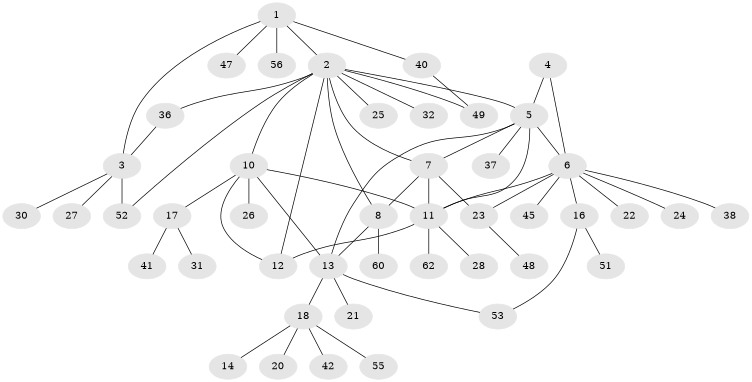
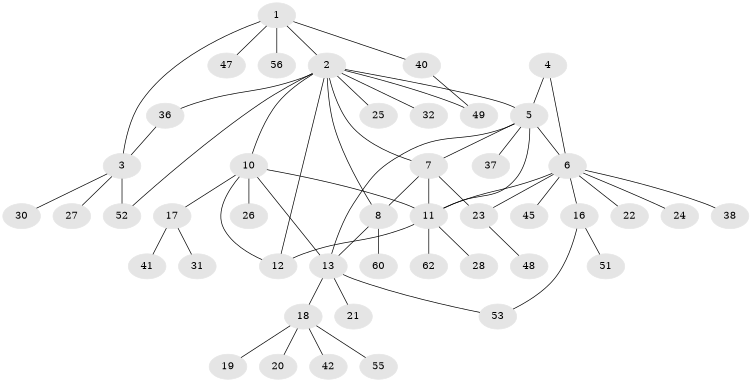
(228, 367) -> (228, 367)
